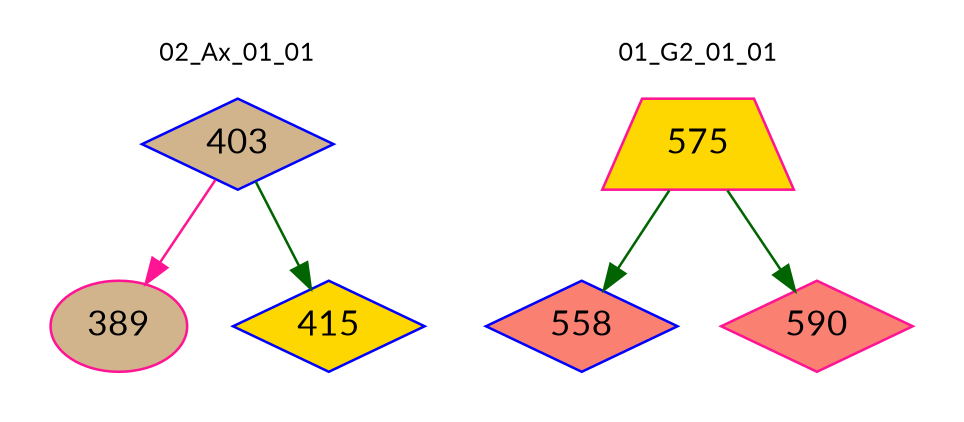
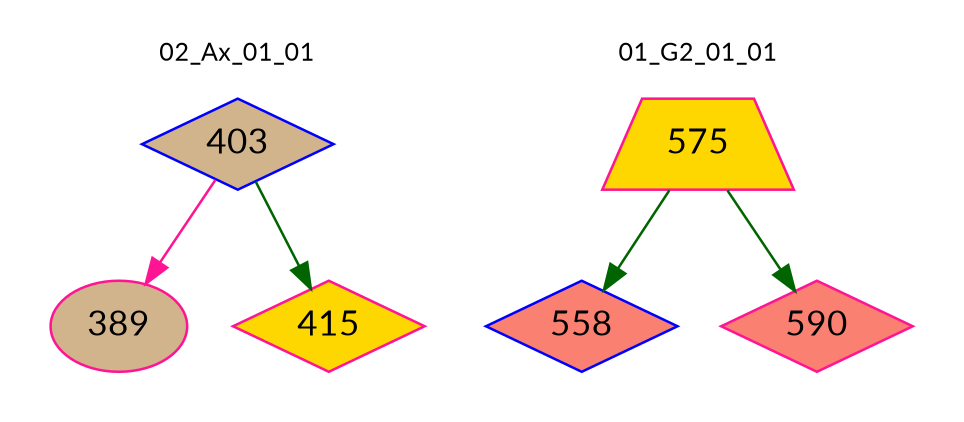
(329, 326) -> (329, 326)
